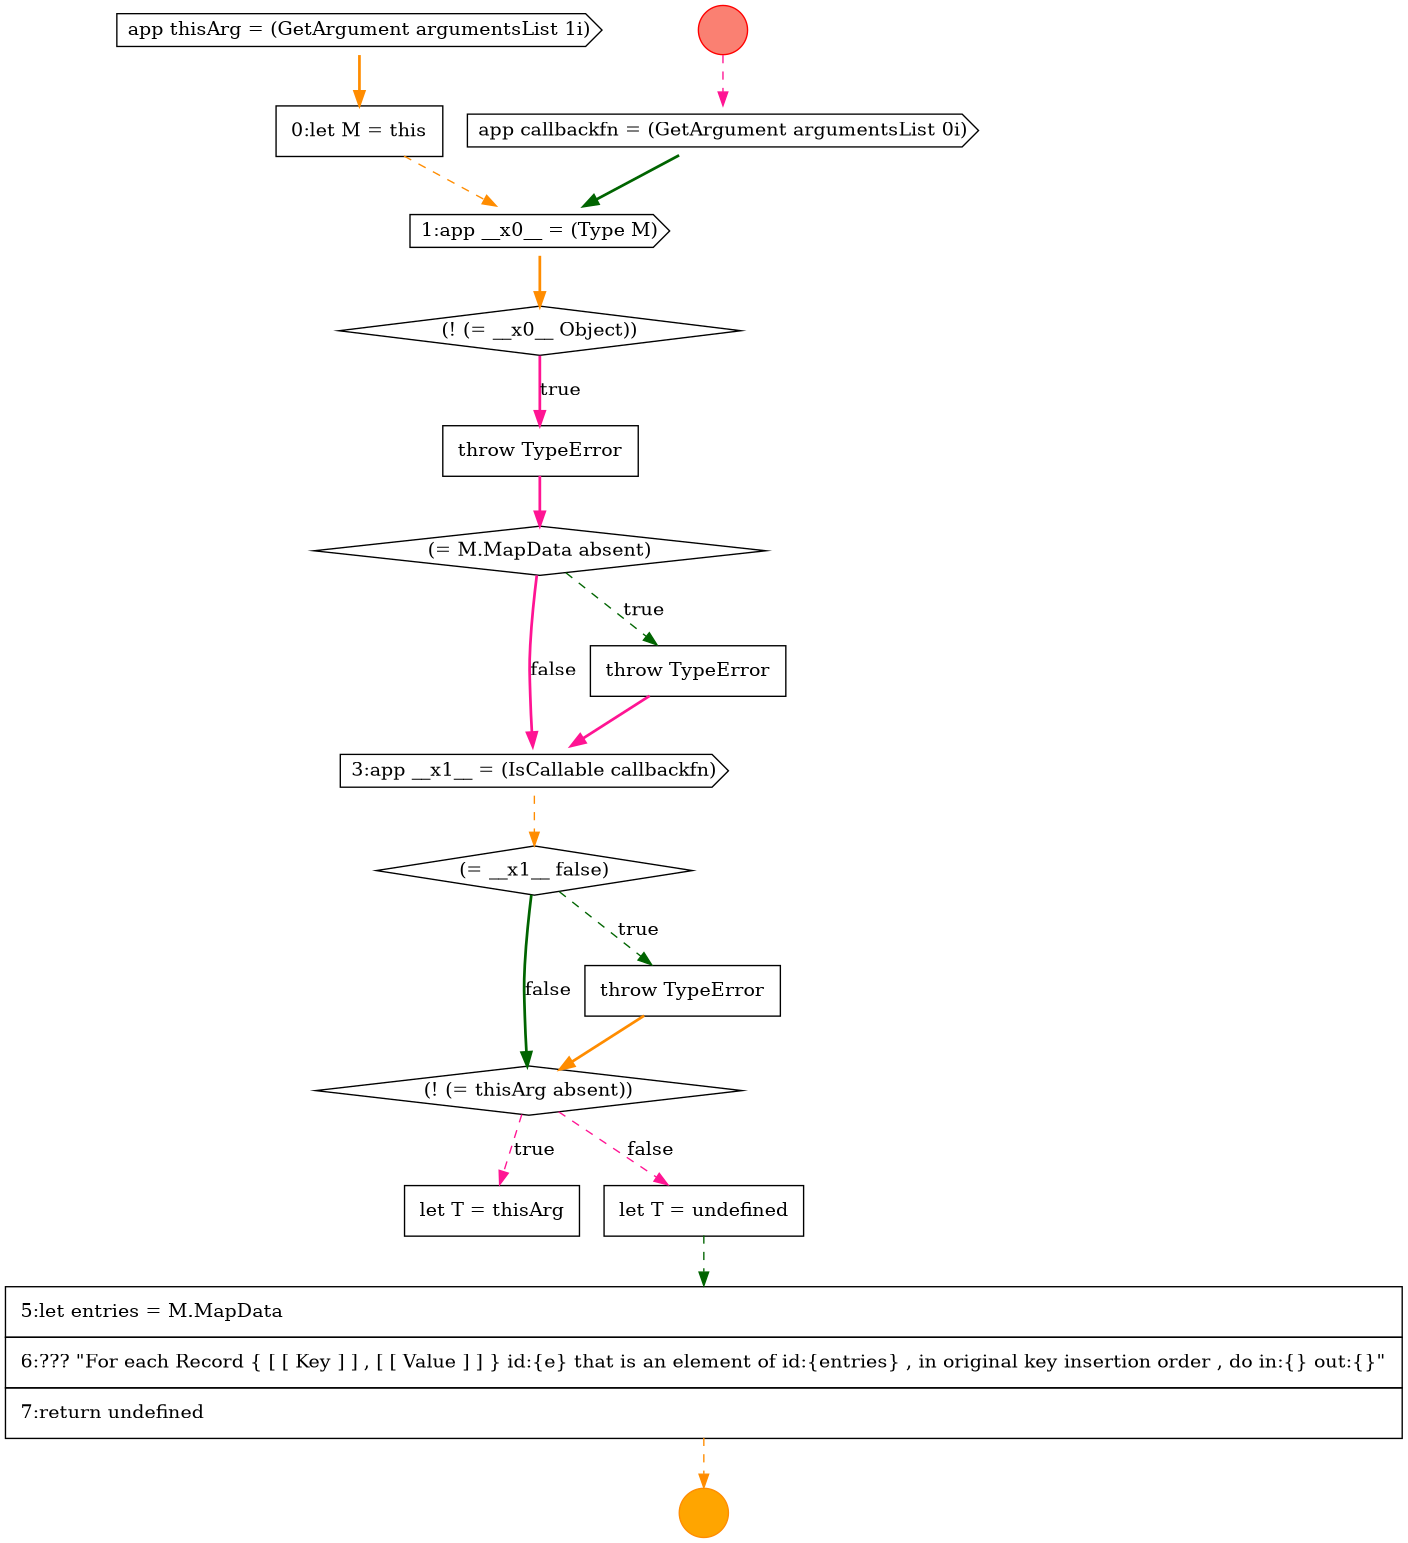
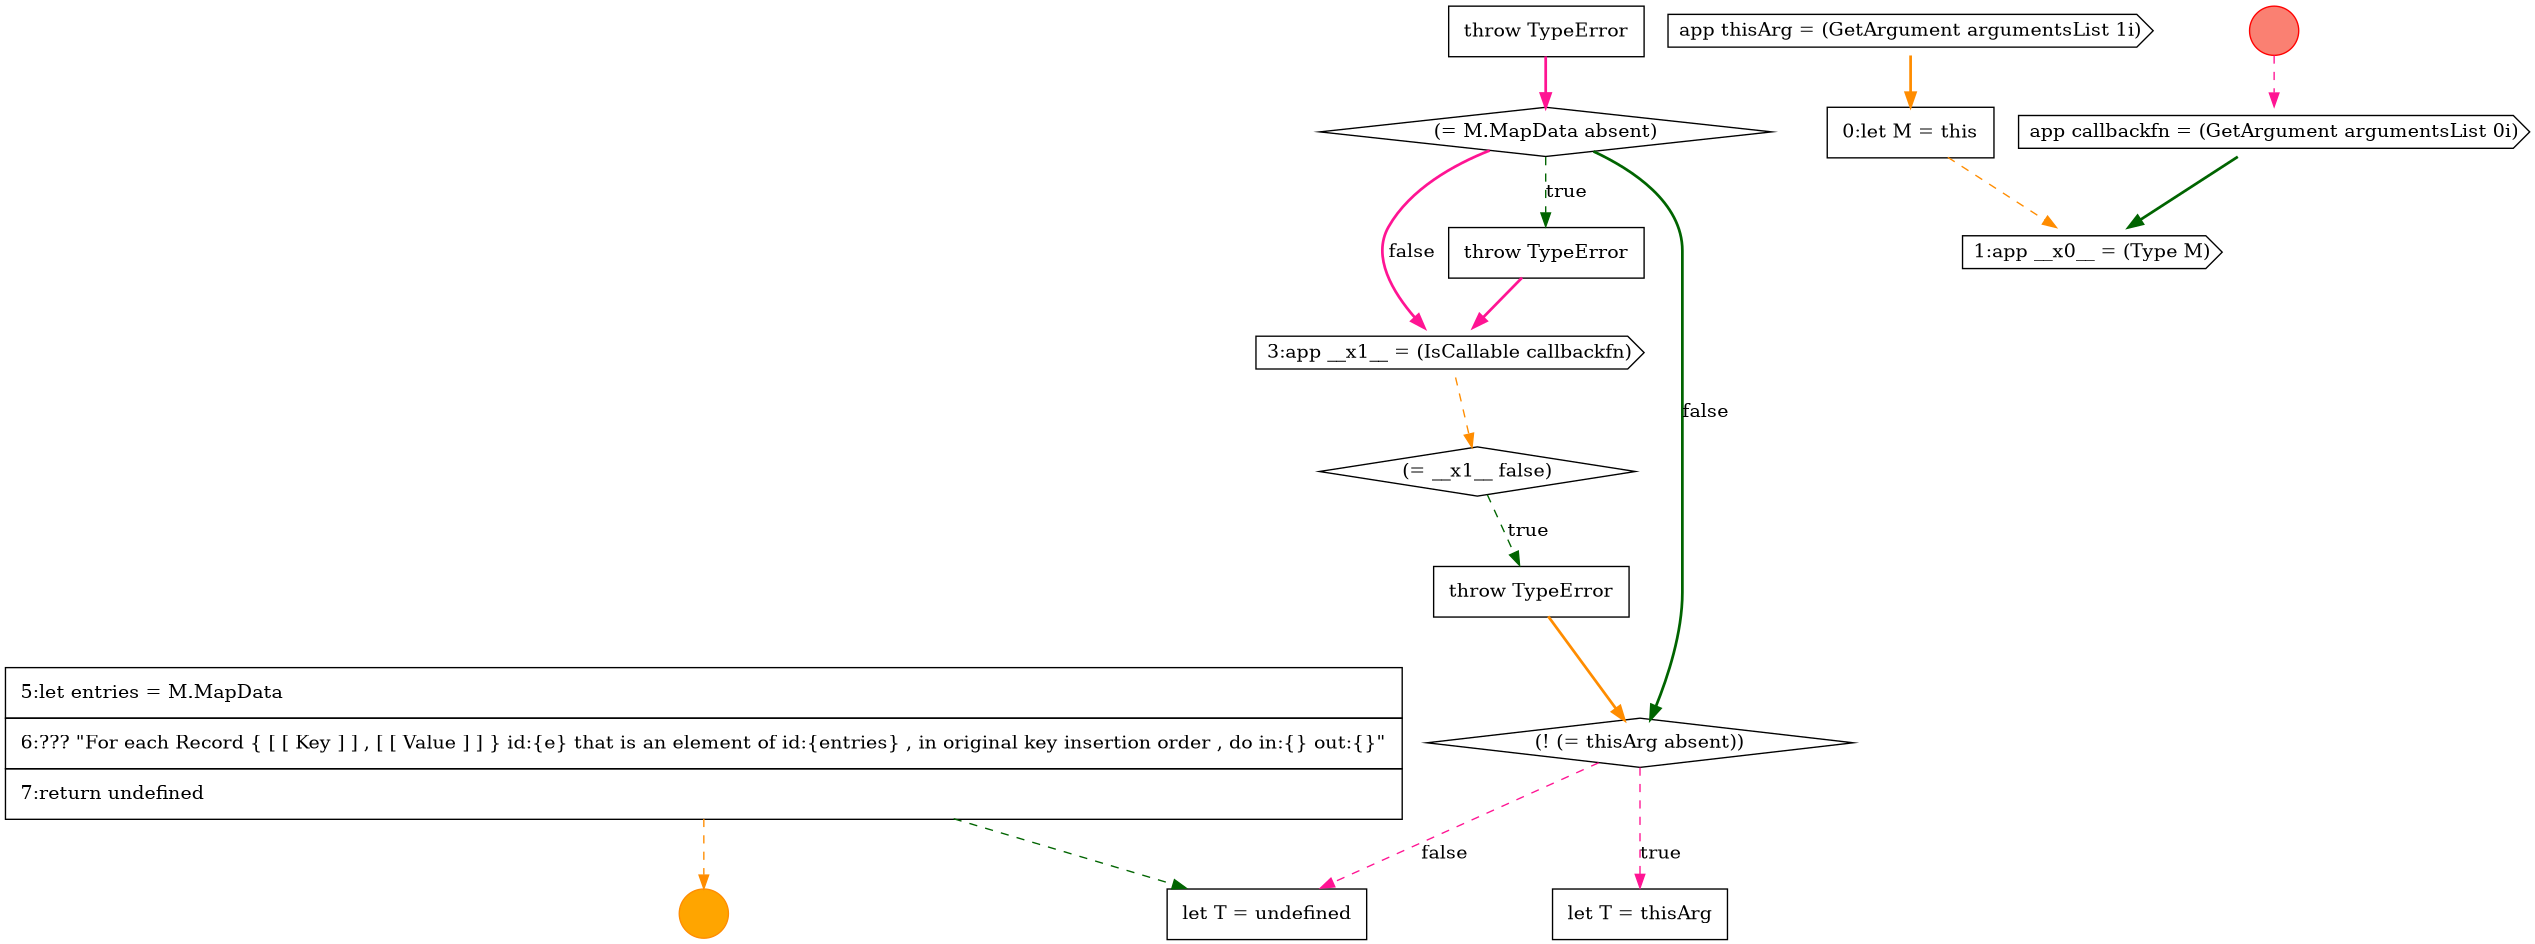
(540, 331) -> none
(524, 973) -> (1682, 410)
(704, 1254) -> (1063, 851)
